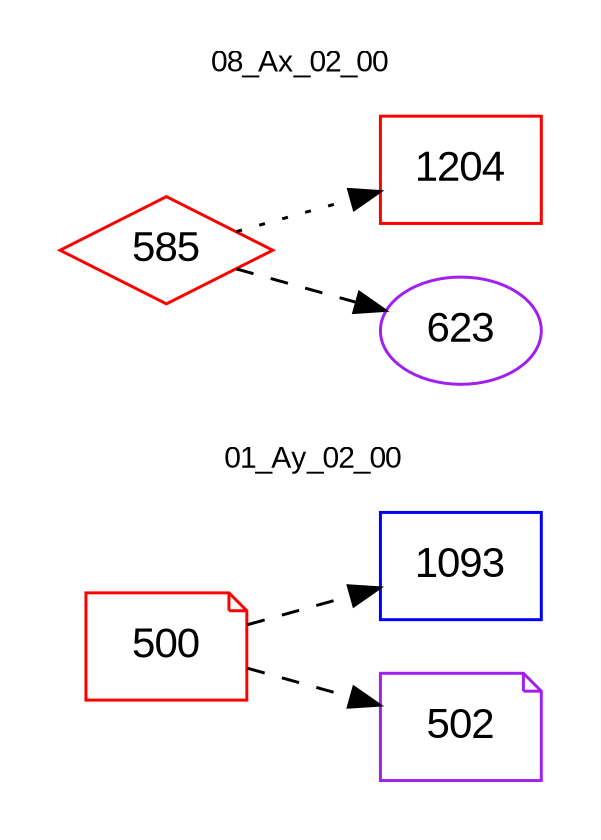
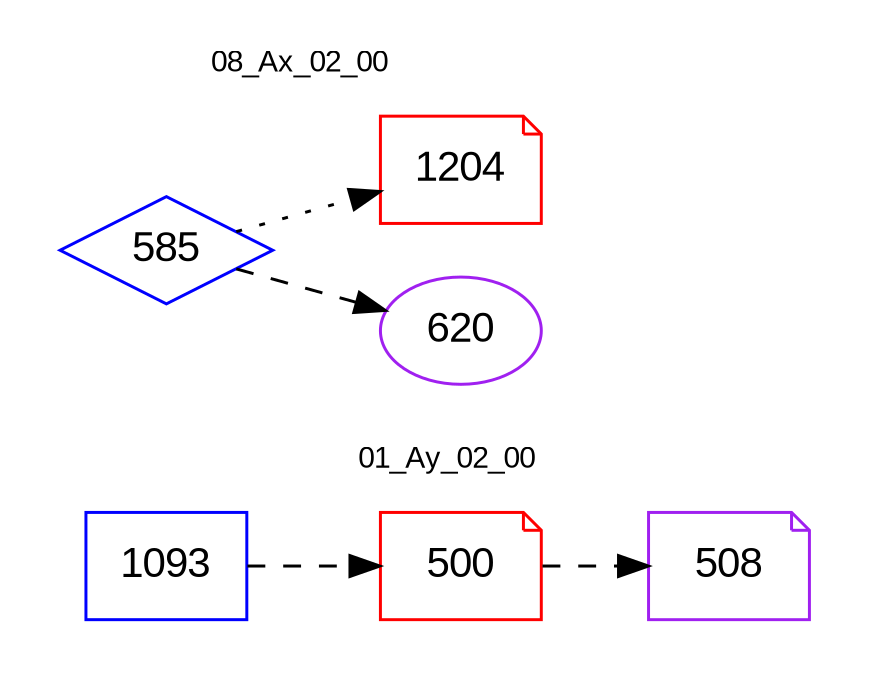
(461, 170) -> (461, 170)
(166, 250) -> (166, 250)
(461, 331) -> (461, 331)
(299, 610) -> (299, 566)
(461, 727) -> (729, 566)
